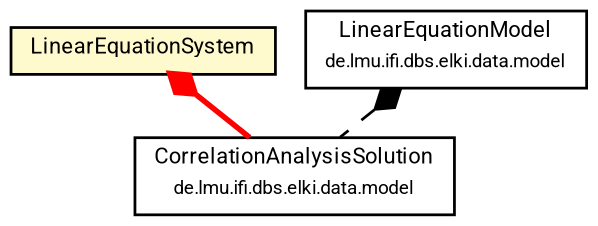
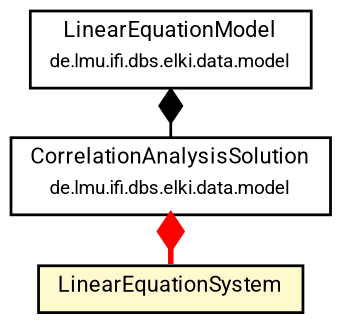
(223, 116) -> (171, 256)
